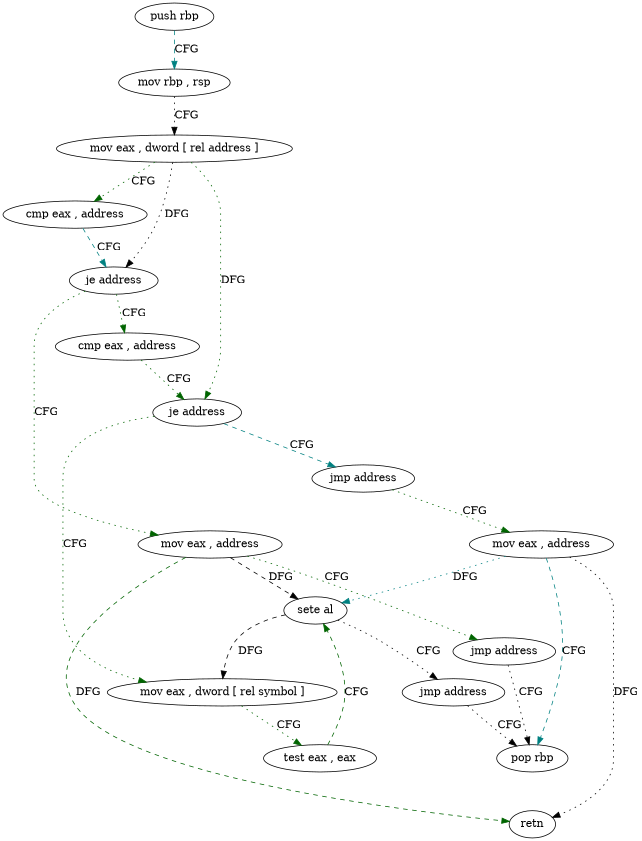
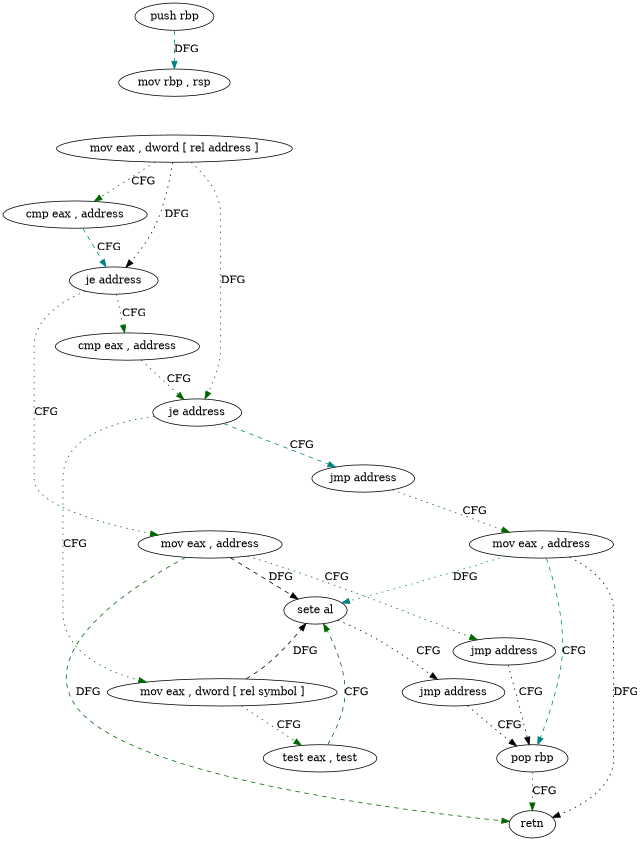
(187, 50) -> (187, 50)
(174, 112) -> none
(244, 632) -> (276, 657)
(320, 758) -> (320, 758)
none -> (532, 788)
